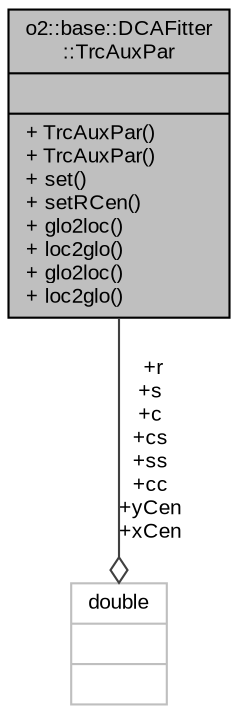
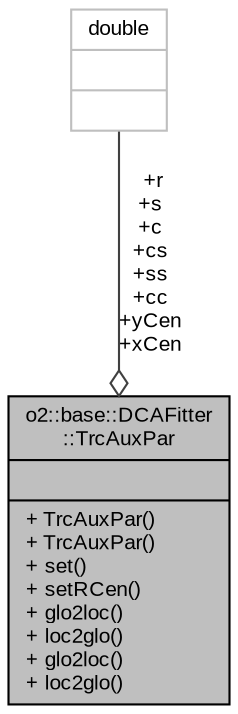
(119, 438) -> (119, 251)
